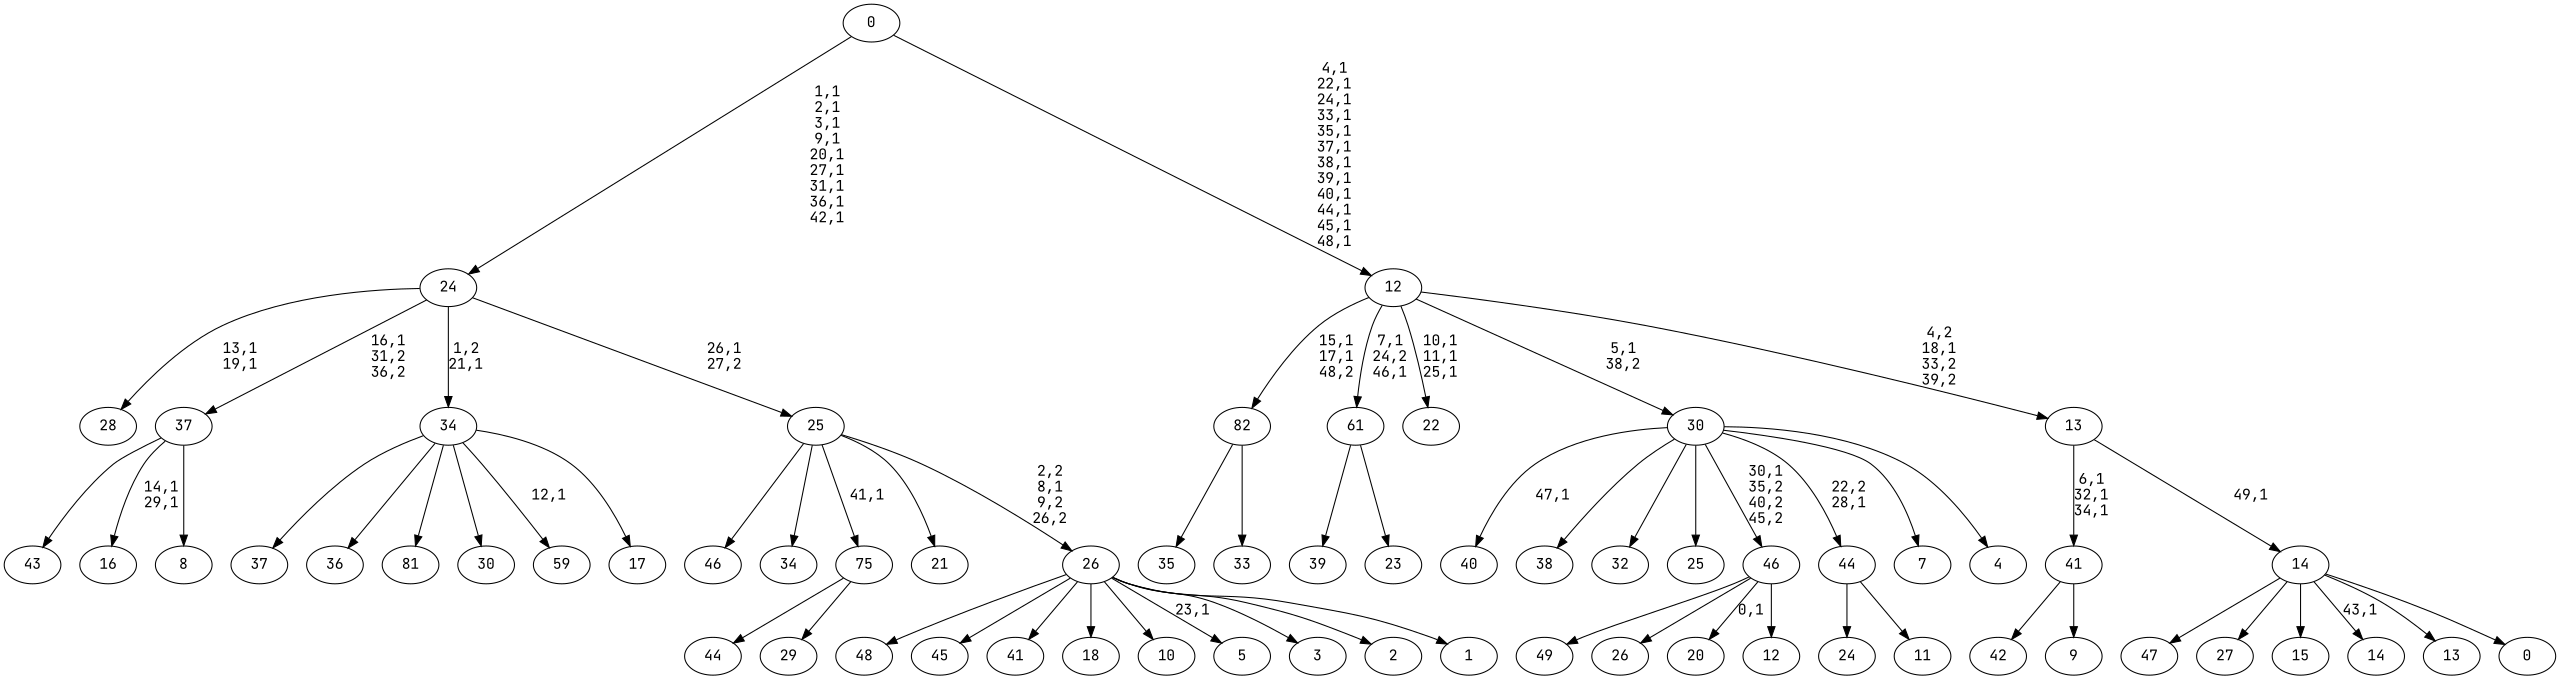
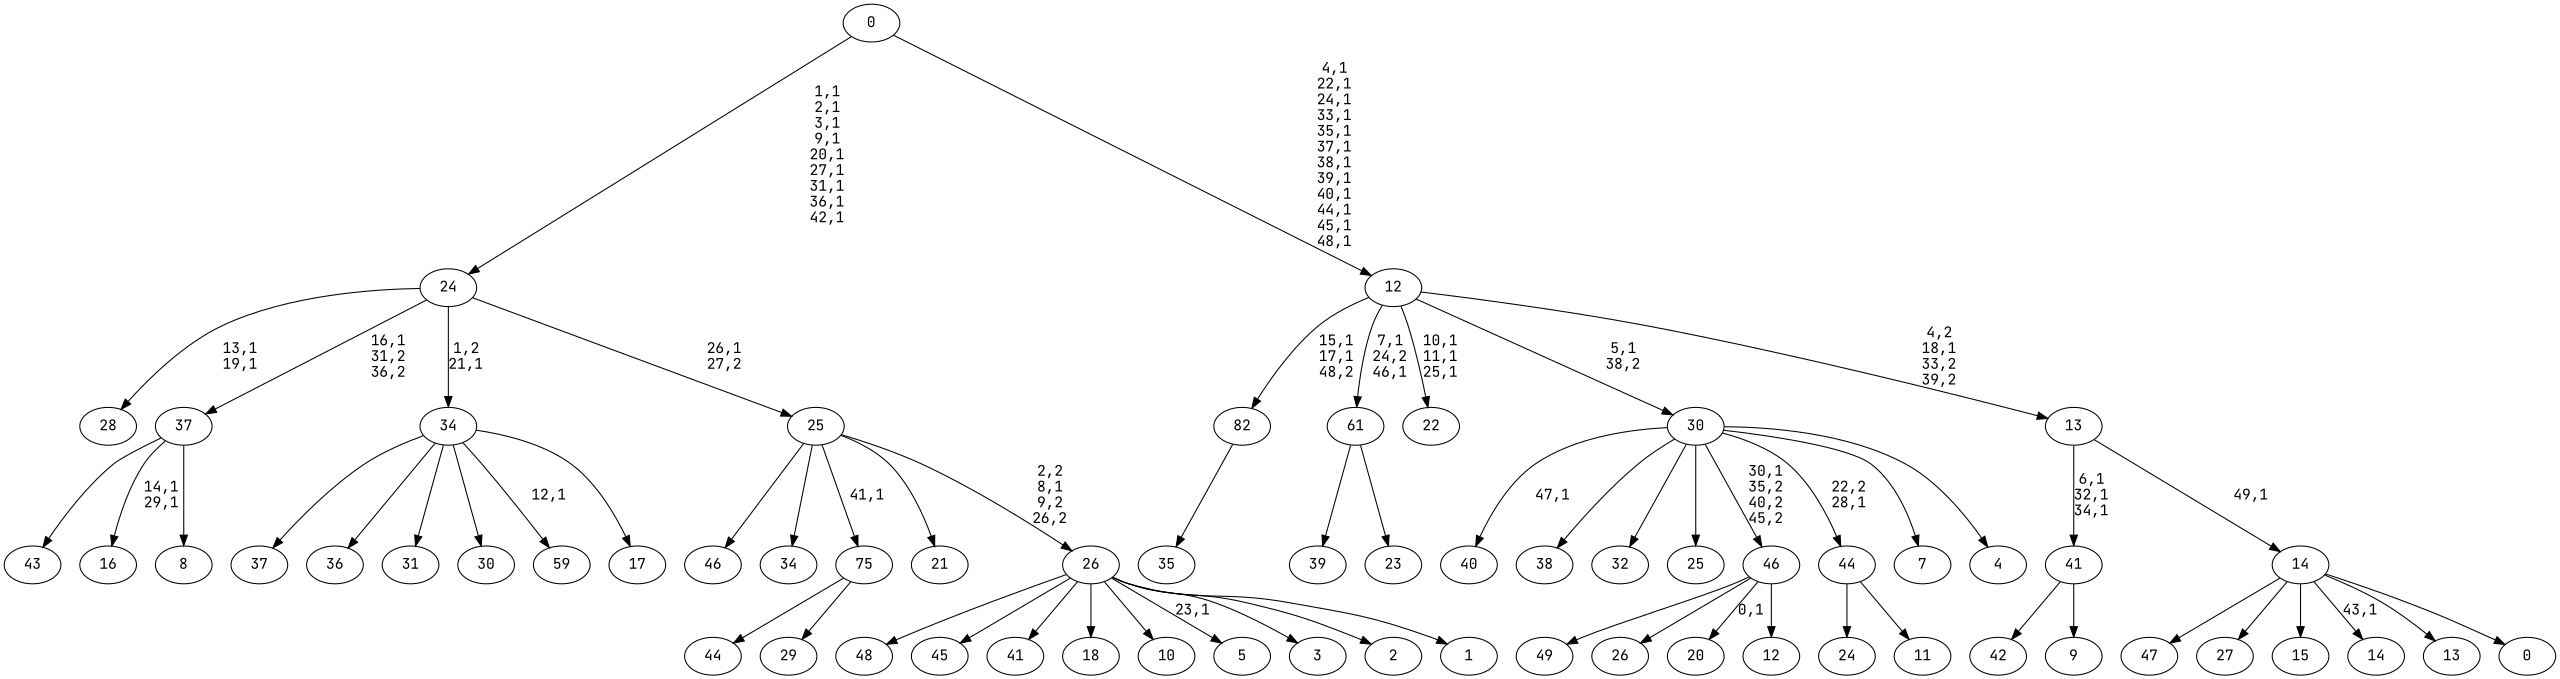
(411, 565) -> (411, 565)
(1242, 565) -> none
